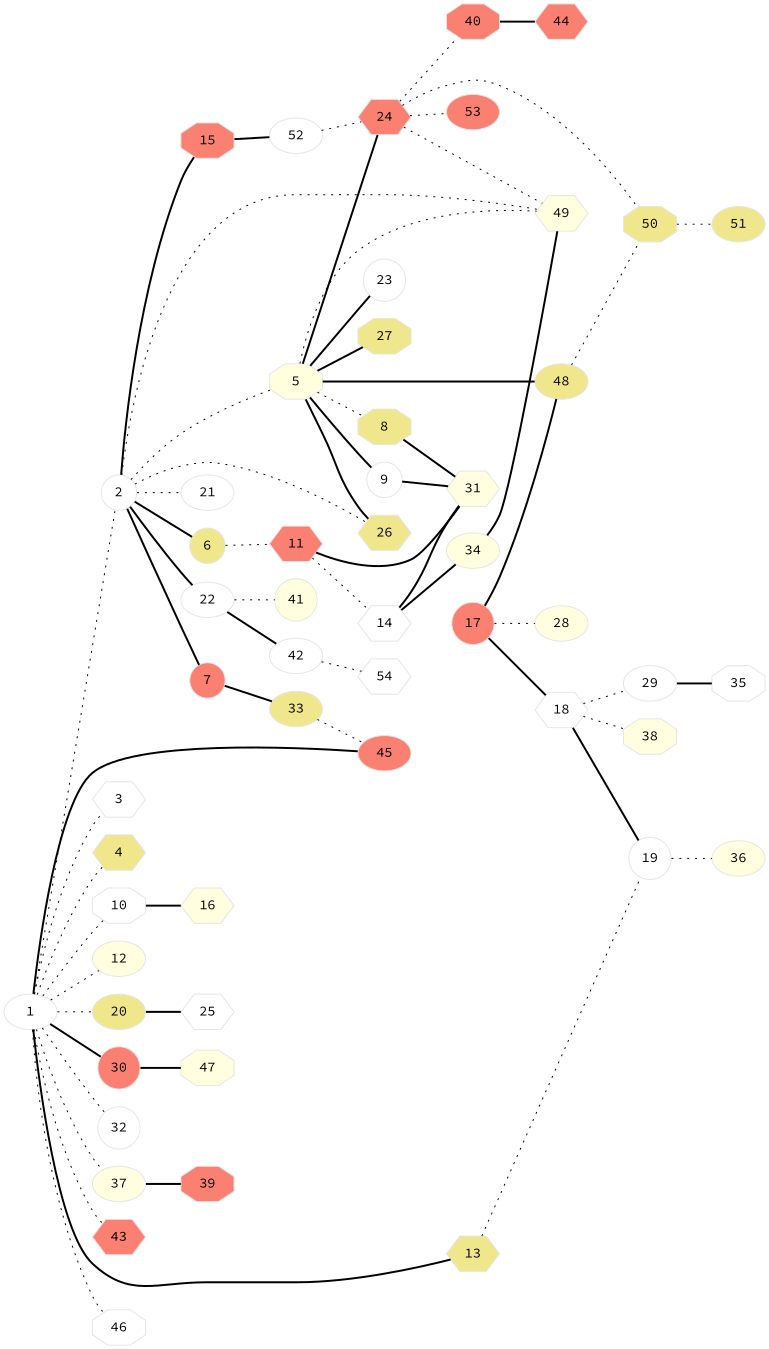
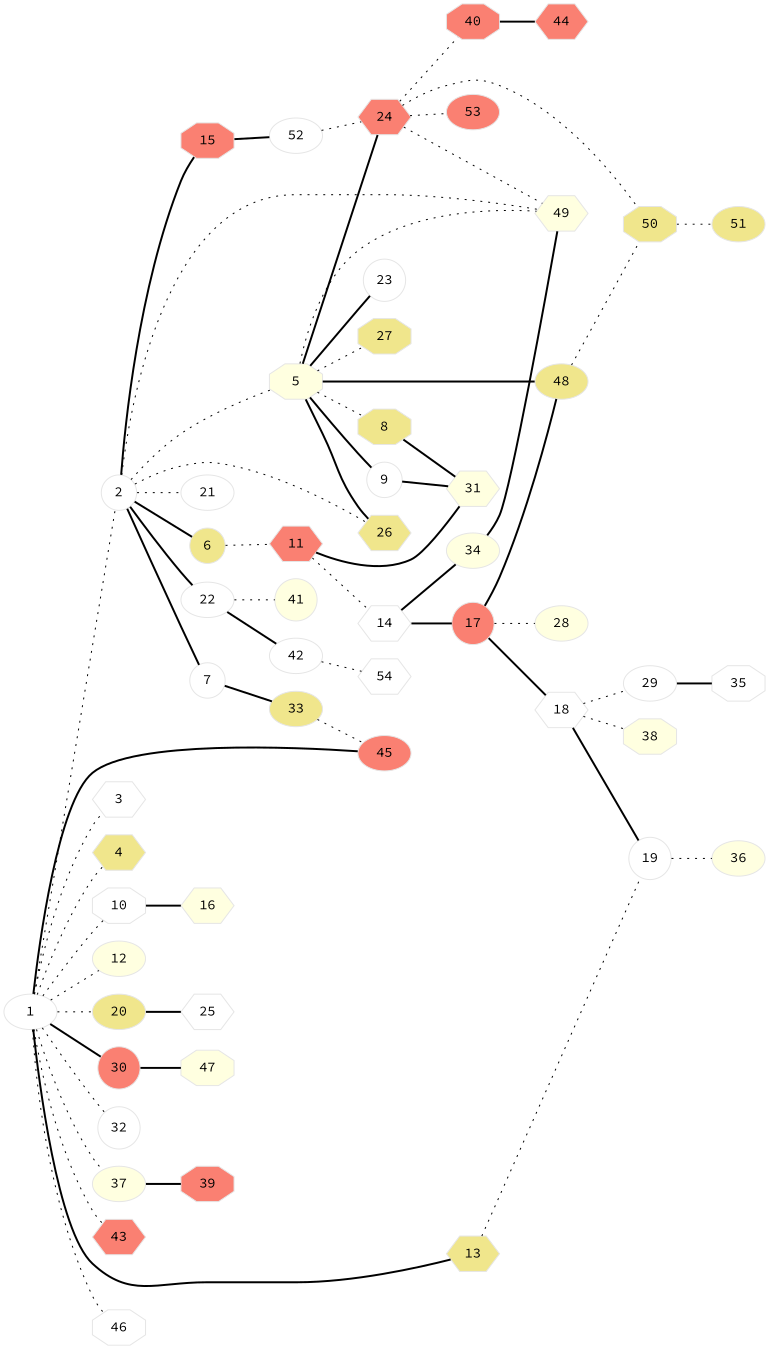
(340, 359) -> (340, 359)
(430, 557) -> (432, 623)
(207, 680) -> (207, 680)
